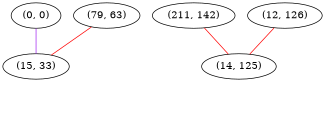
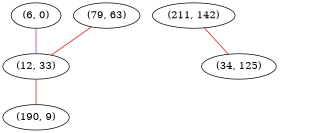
(36, 16) -> (36, 16)
(285, 16) -> none
(36, 66) -> (36, 66)
(239, 66) -> (239, 66)
none -> (36, 117)
